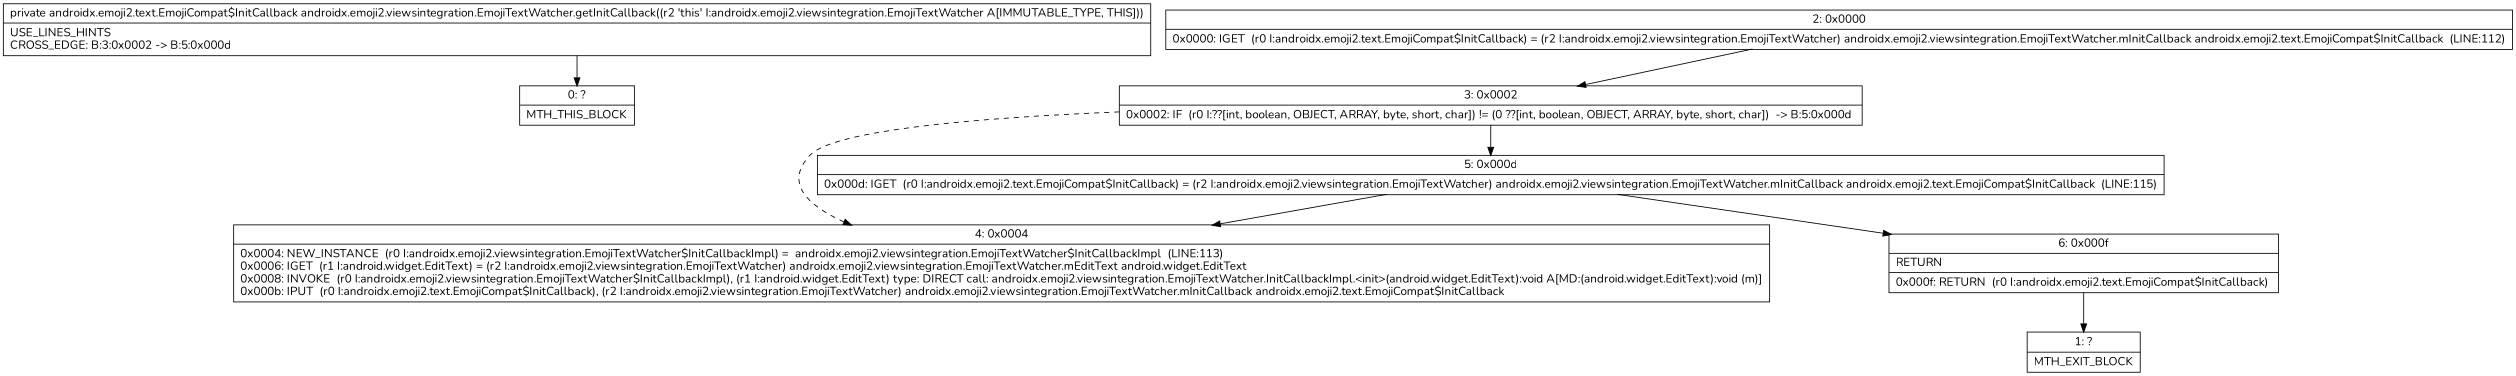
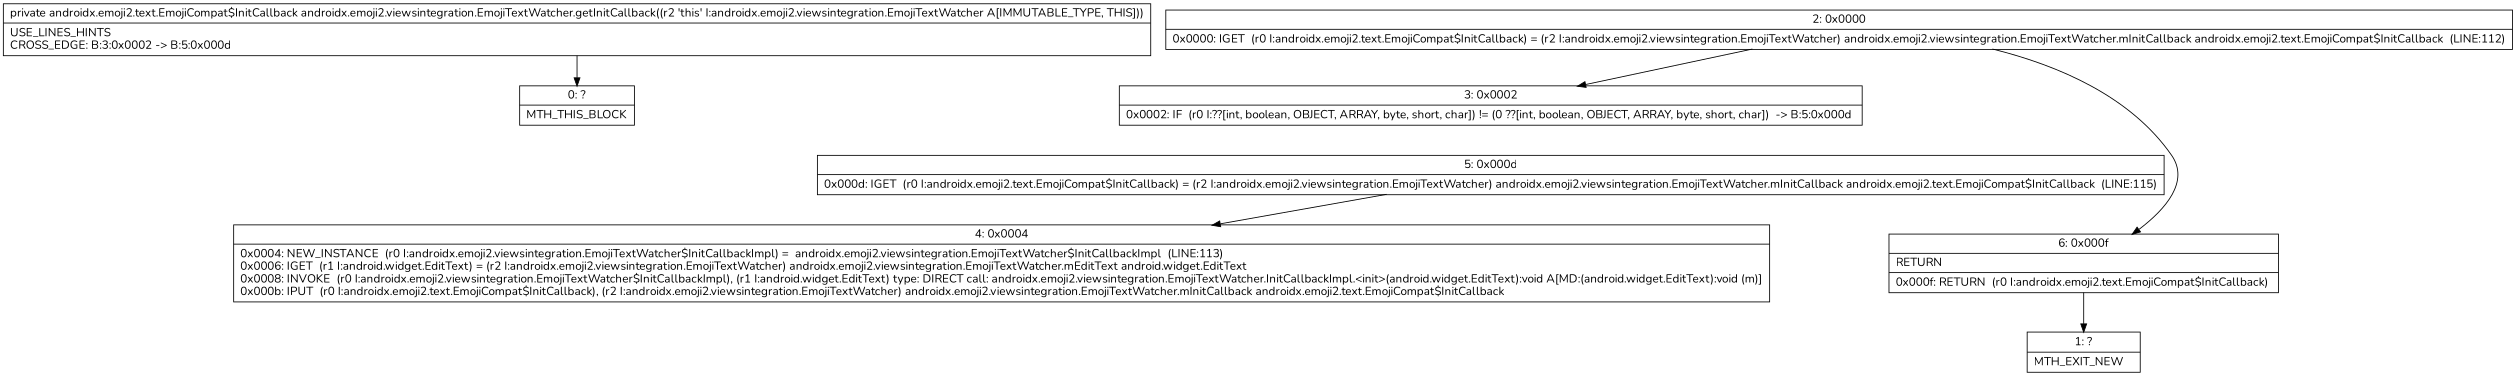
(917, 127) -> none
(1491, 136) -> none
(1750, 214) -> (2129, 111)
(2084, 362) -> (2079, 362)
